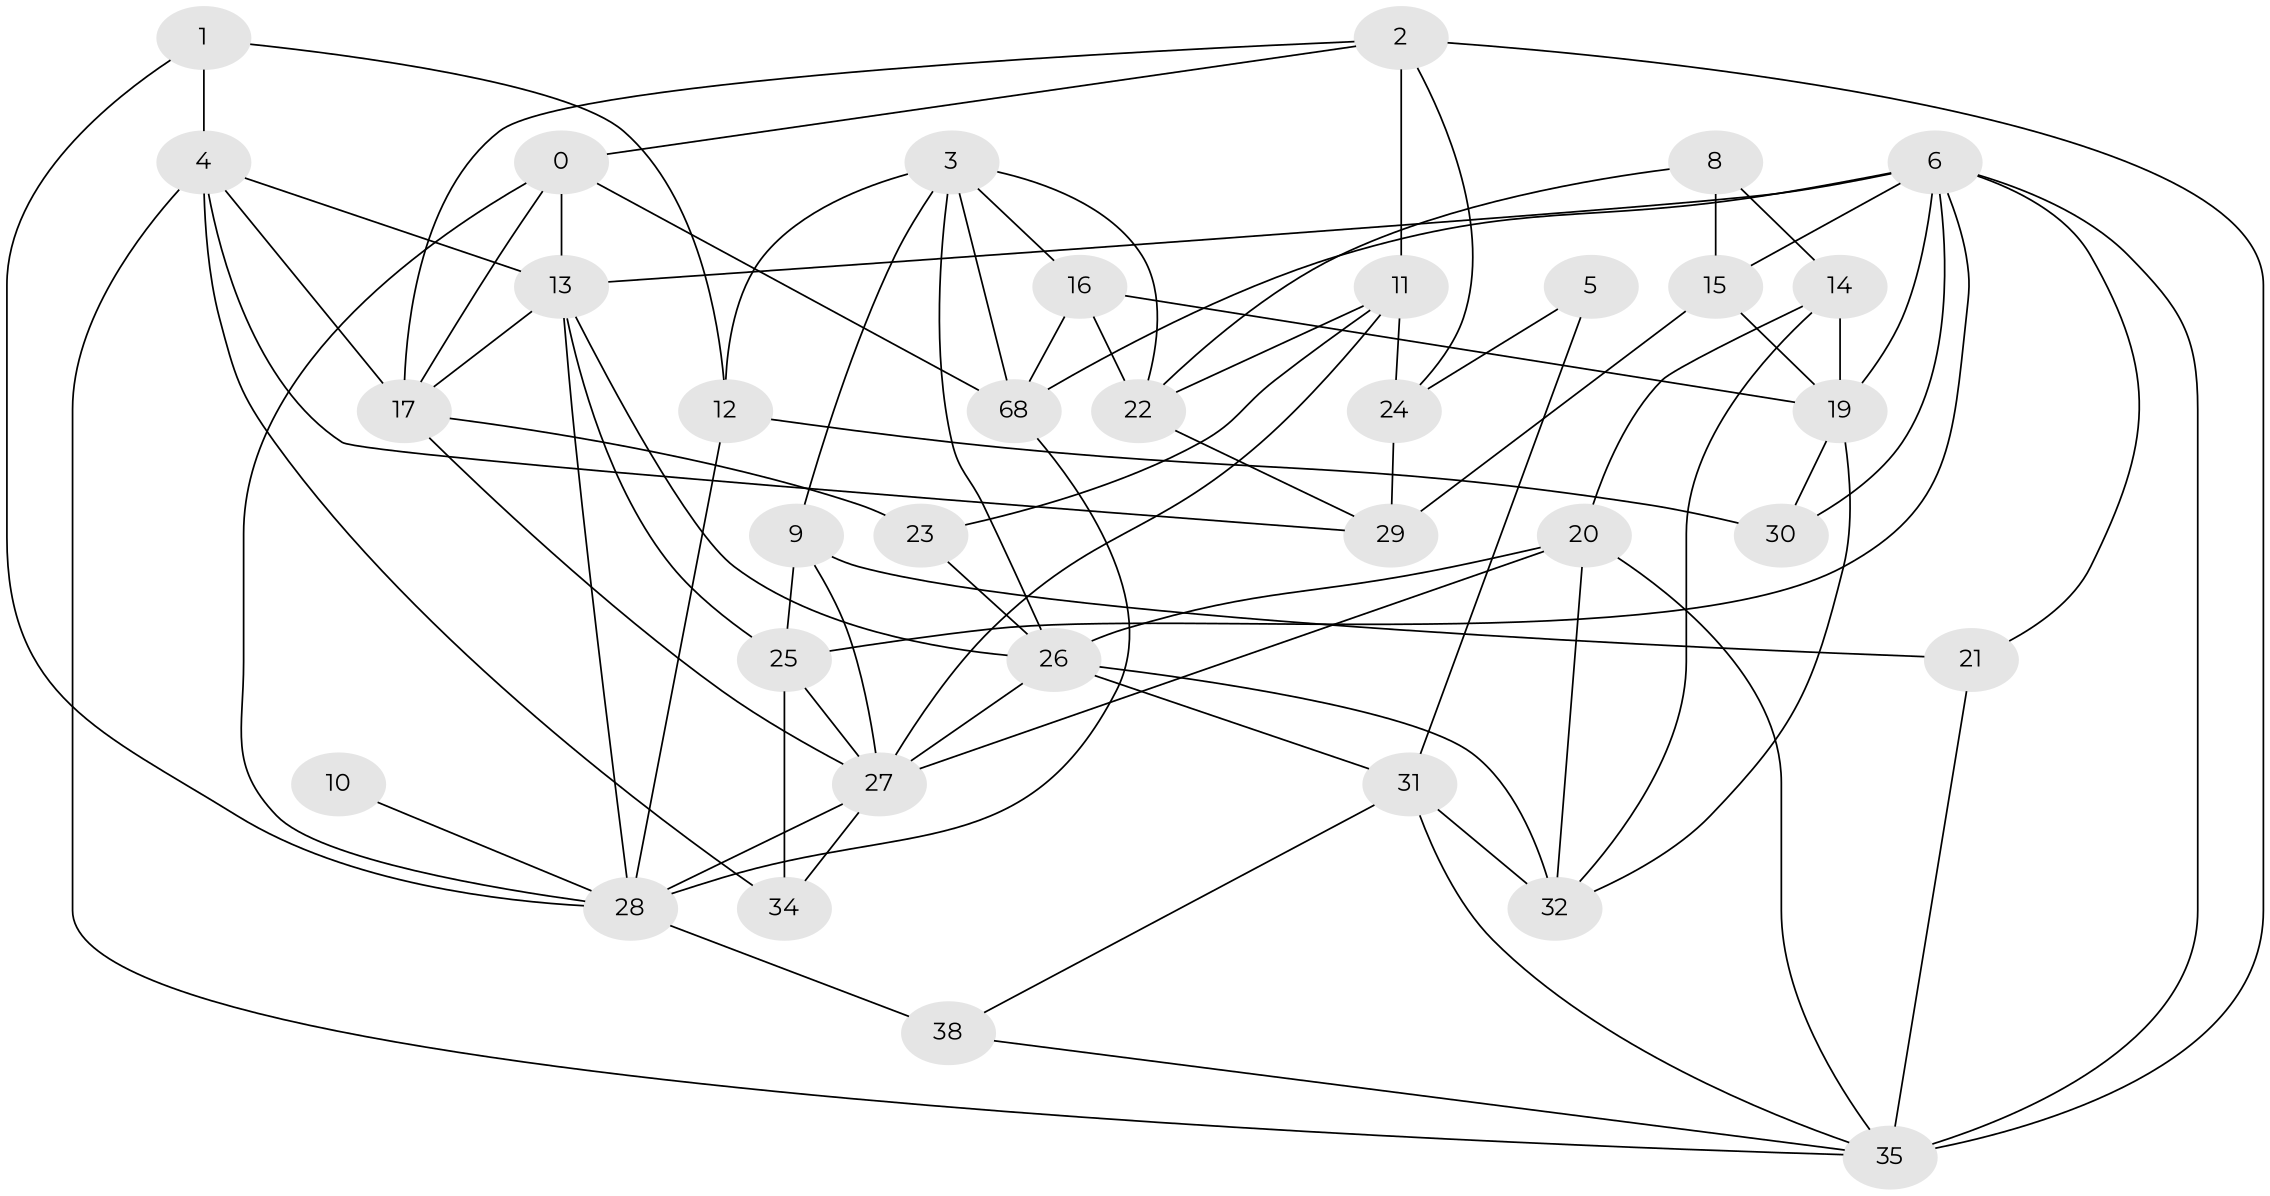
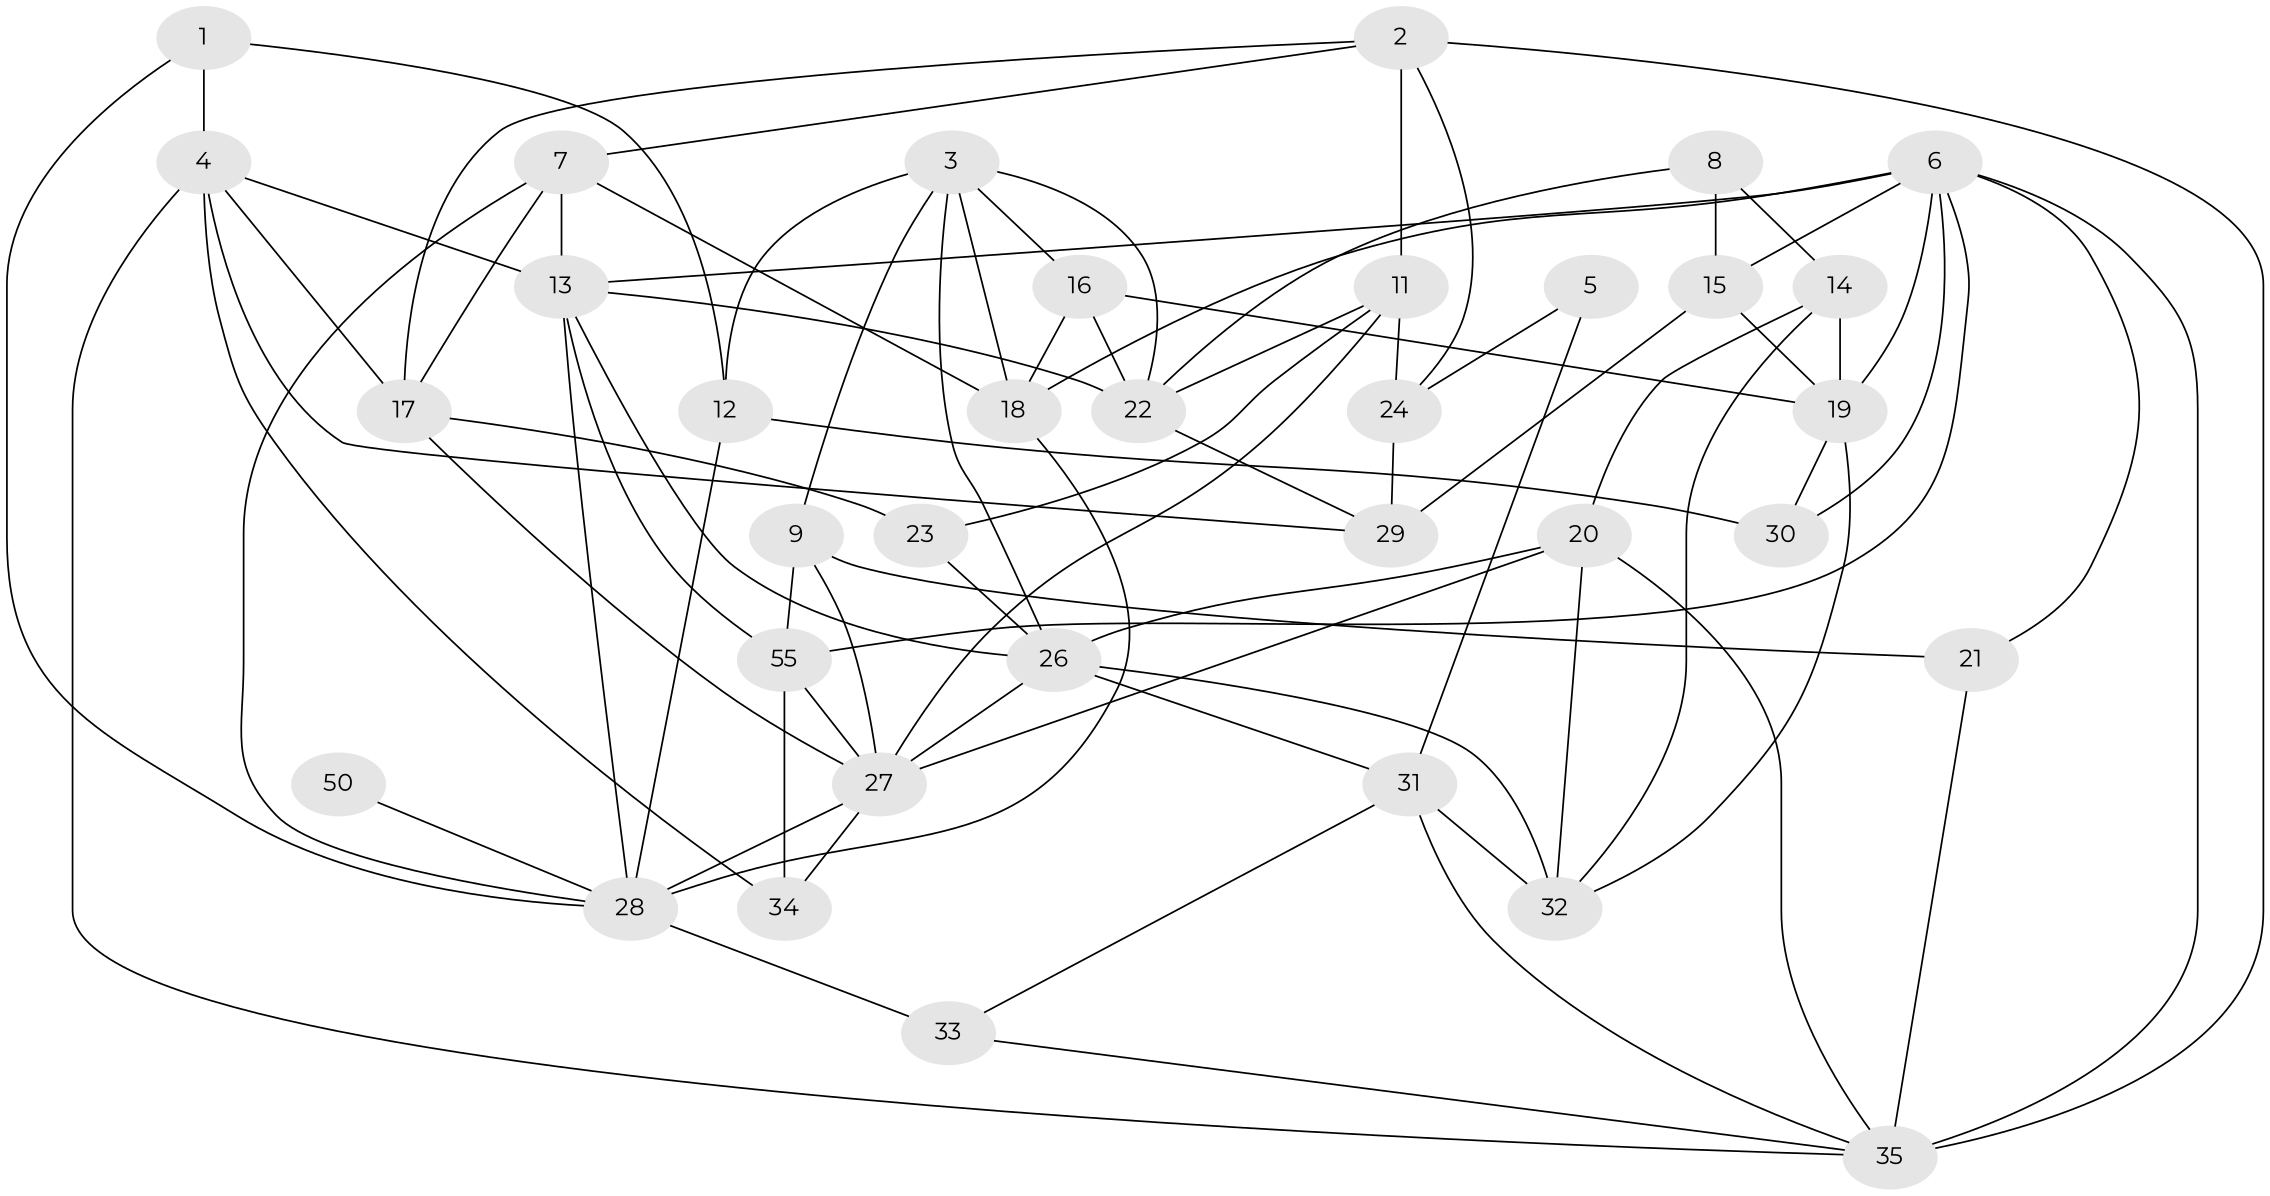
(562, 162) -> (562, 162)
(483, 349) -> (821, 321)
(1014, 411) -> (1014, 411)
(784, 660) -> (784, 660)
(339, 784) -> (339, 784)
(949, 1033) -> (949, 1033)
